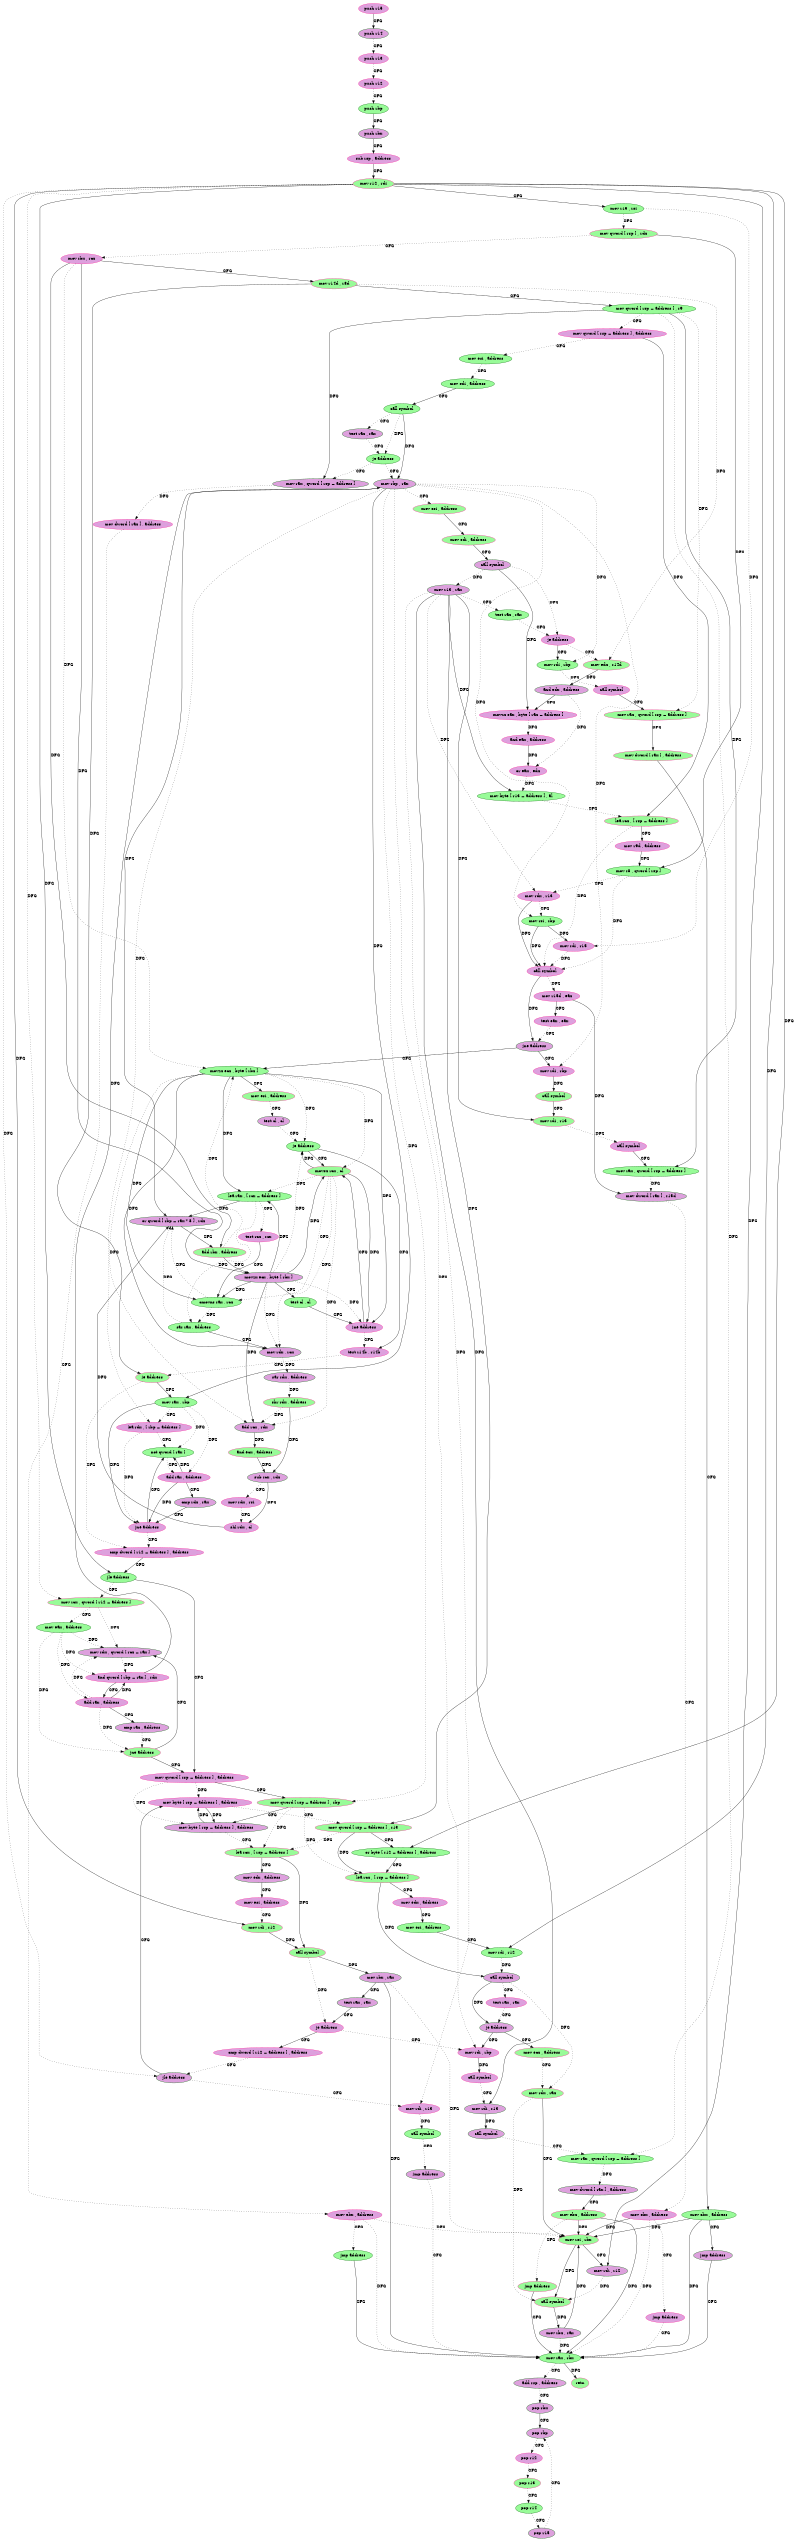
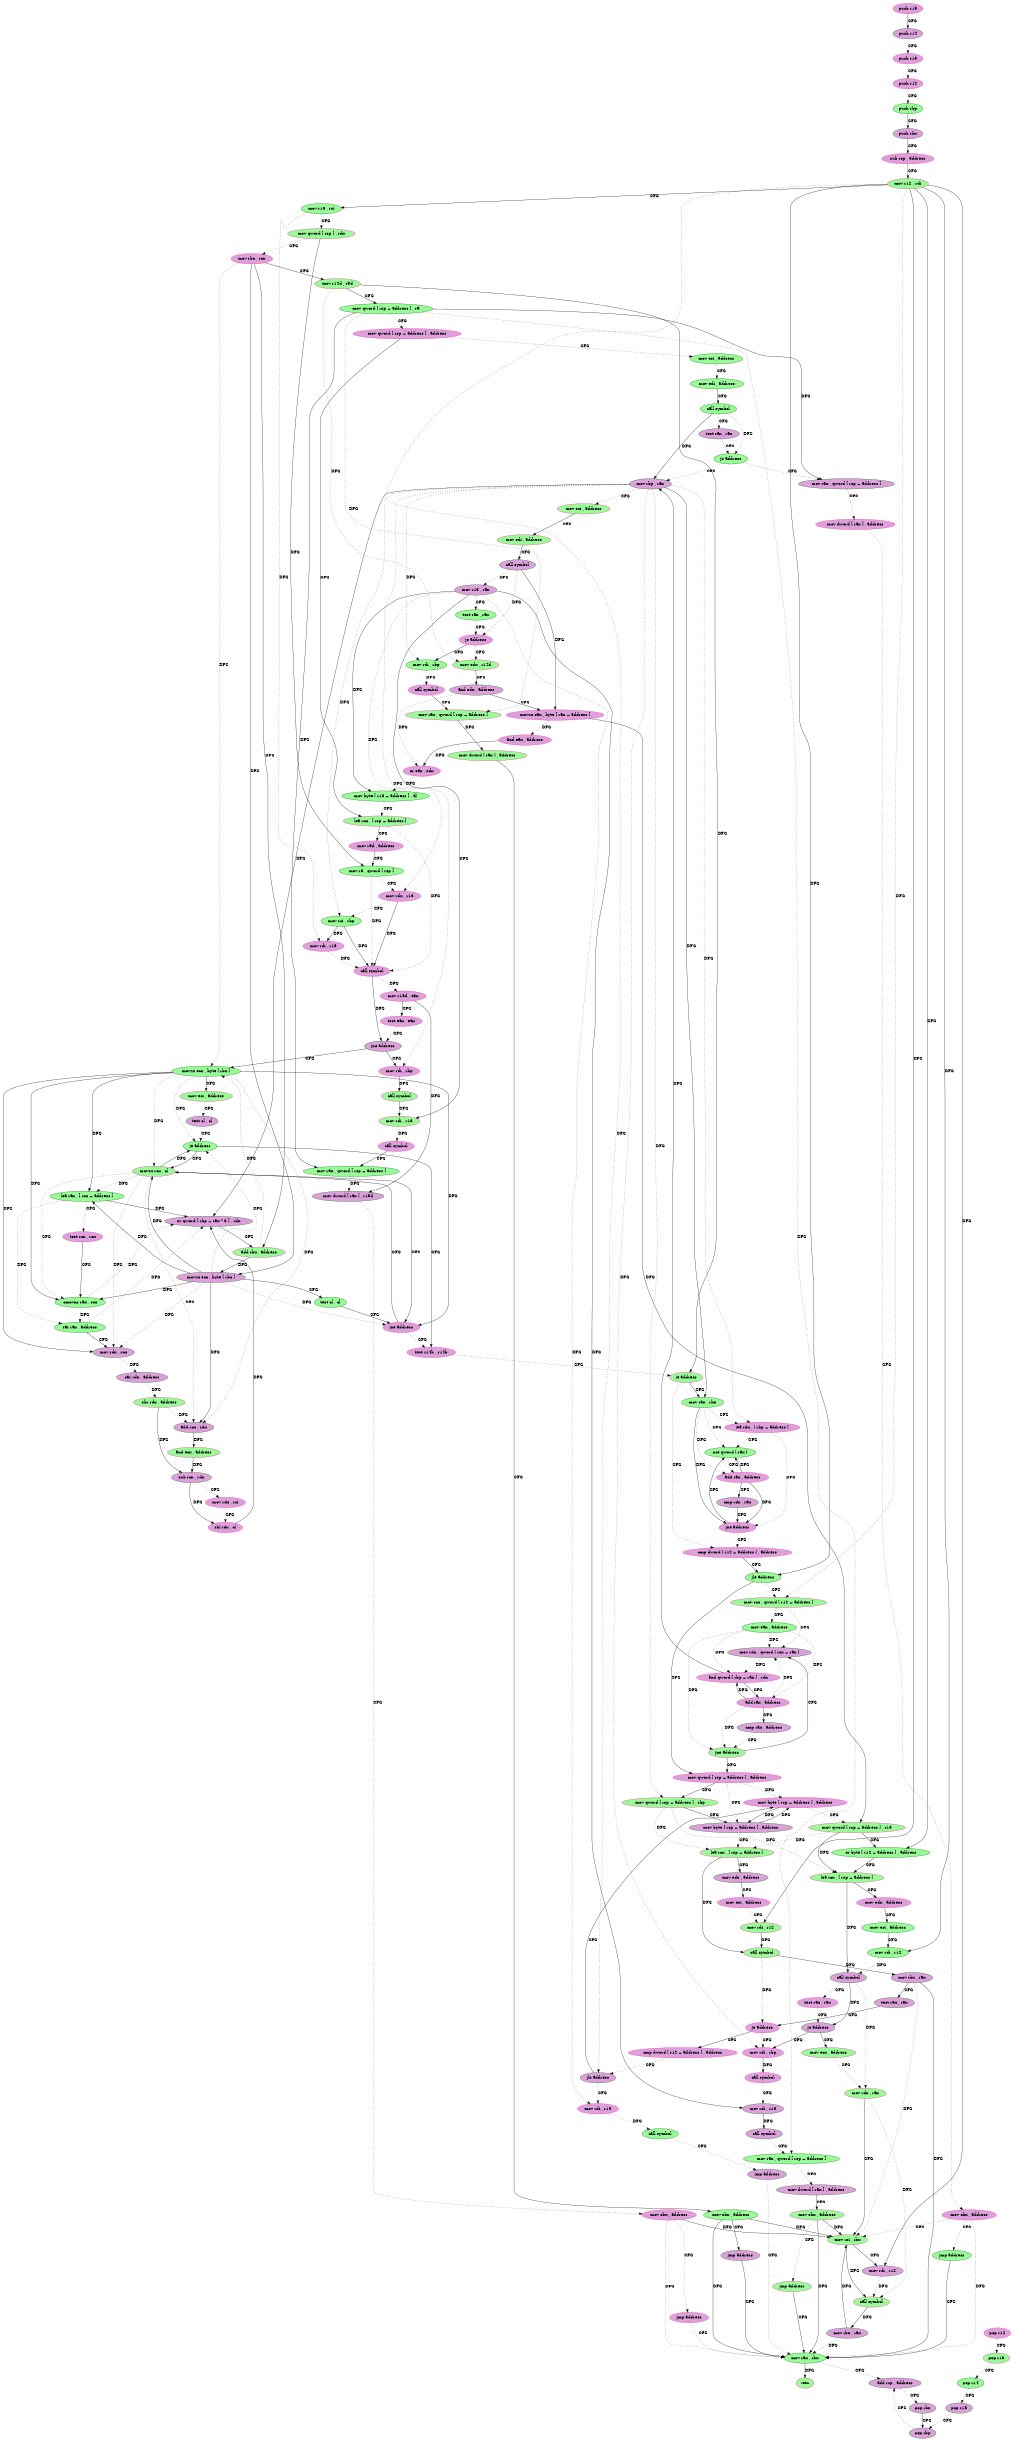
(472, 1233) -> (652, 1299)
(535, 2444) -> (898, 2414)
